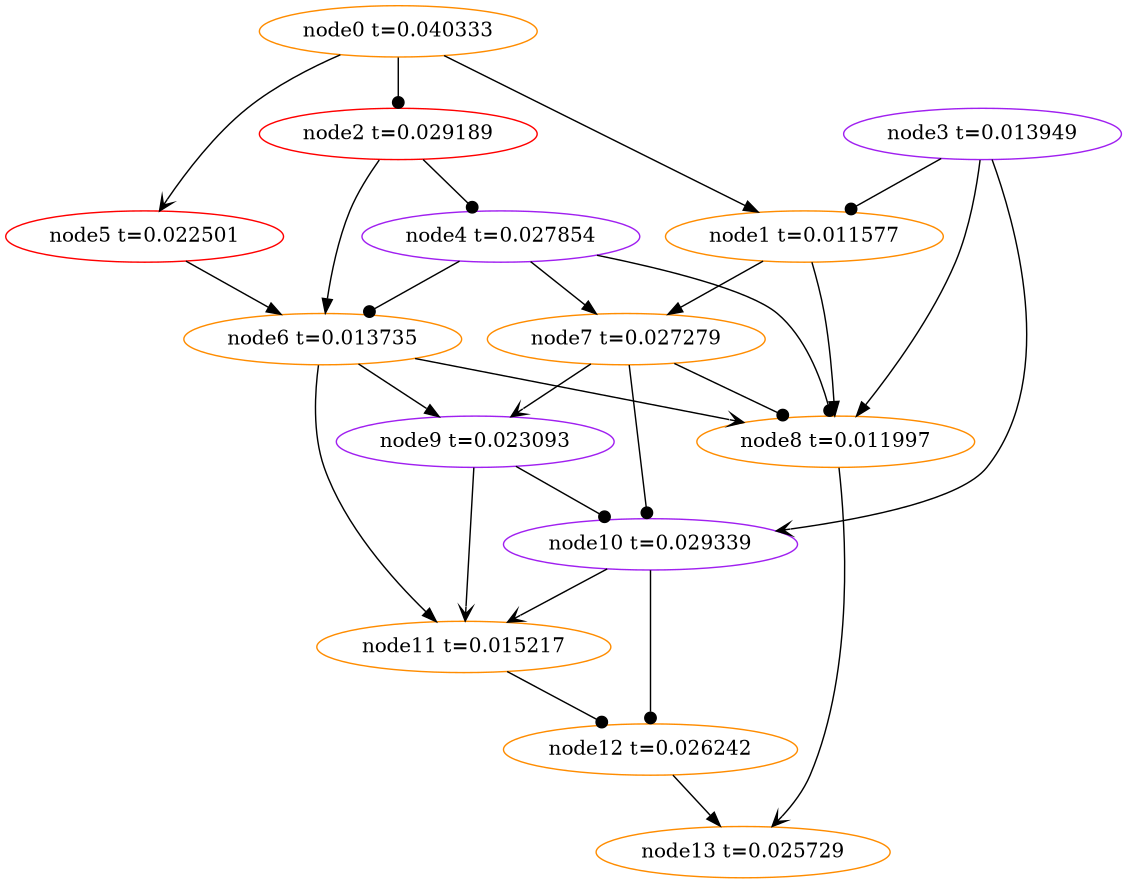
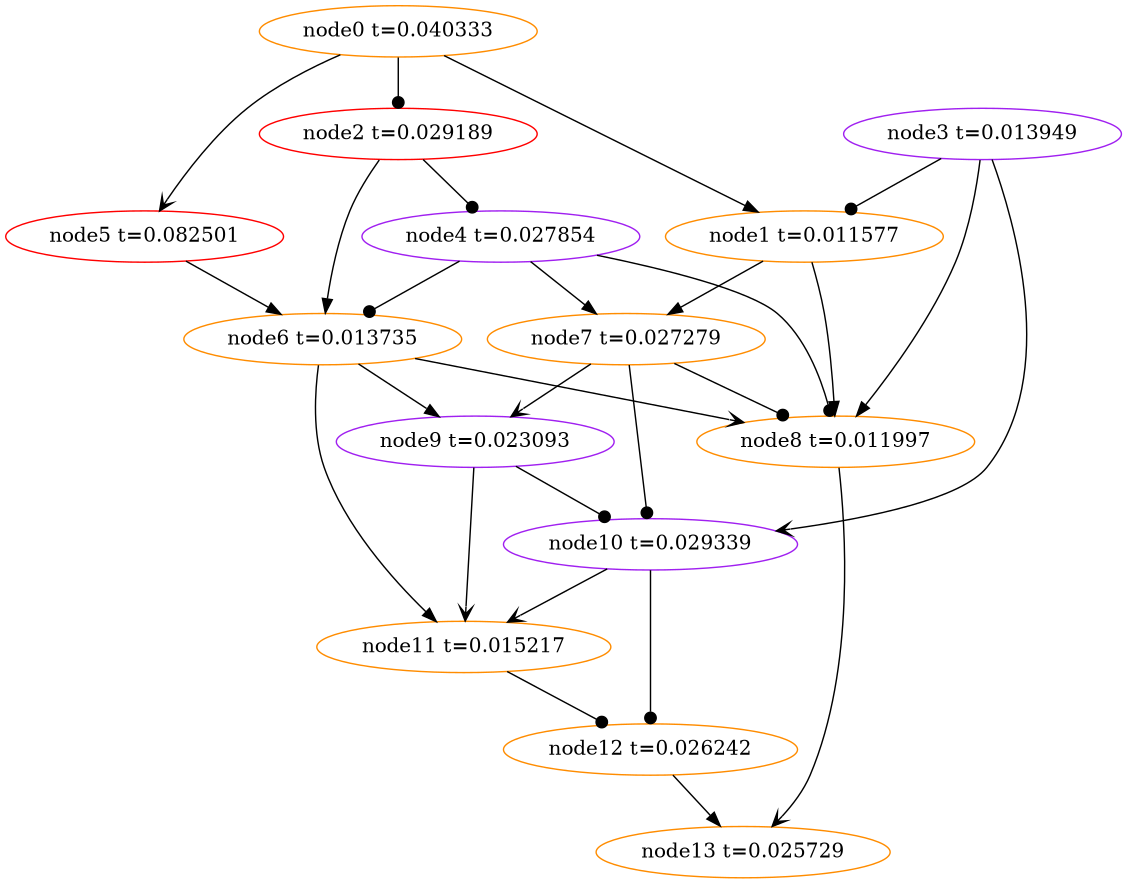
(145, 237) -> (145, 237)
